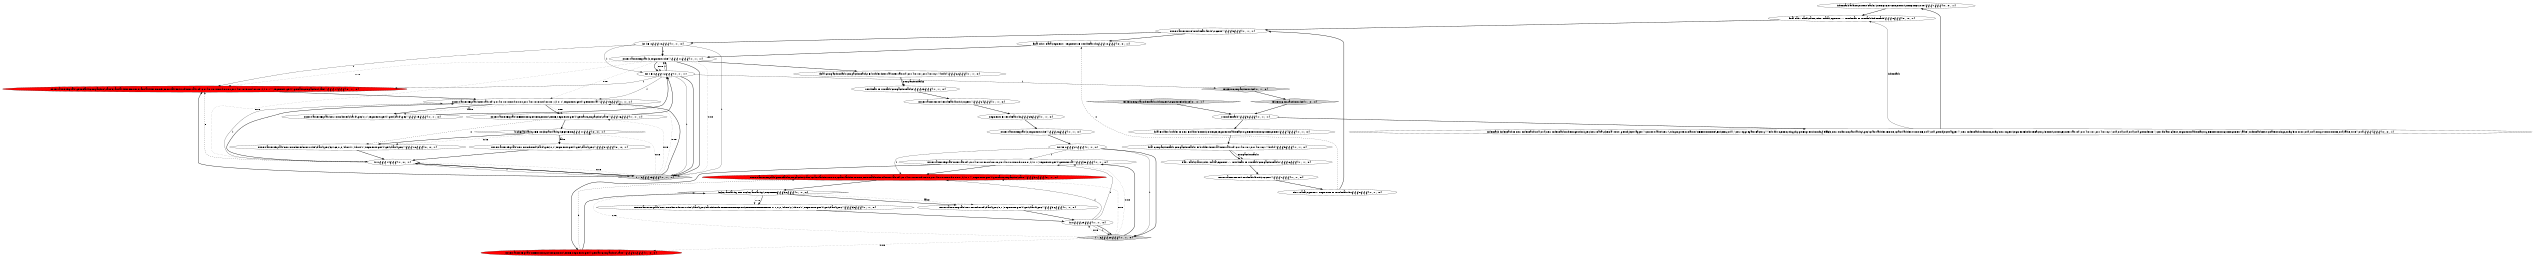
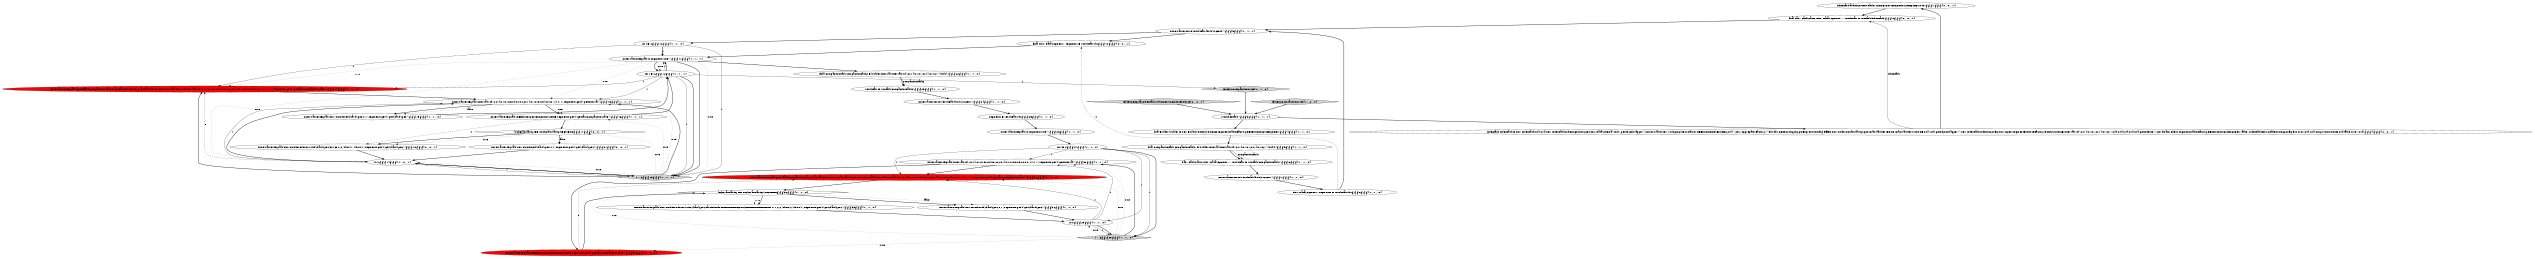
(605, 60) -> none
(1269, 95) -> (1246, 102)
none -> (1141, 182)
